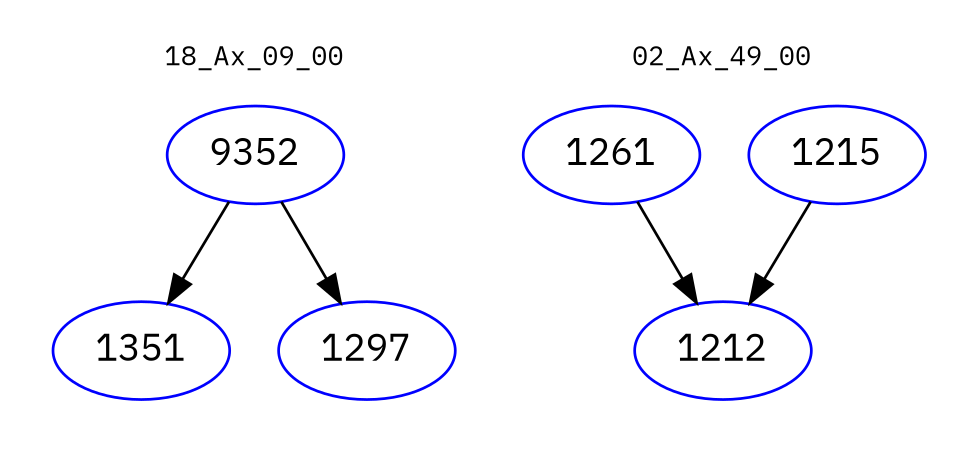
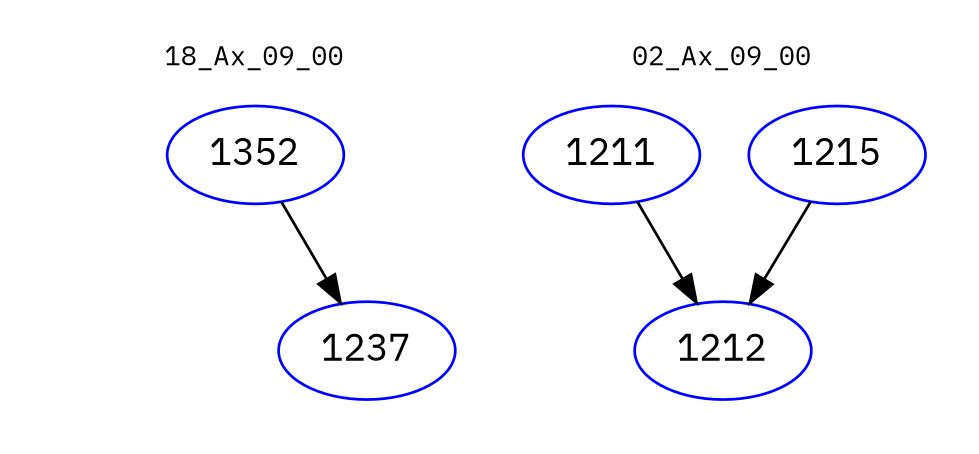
(723, 58) -> (723, 58)
(255, 155) -> (255, 155)
(612, 155) -> (612, 155)
(141, 351) -> none
(367, 351) -> (367, 351)
